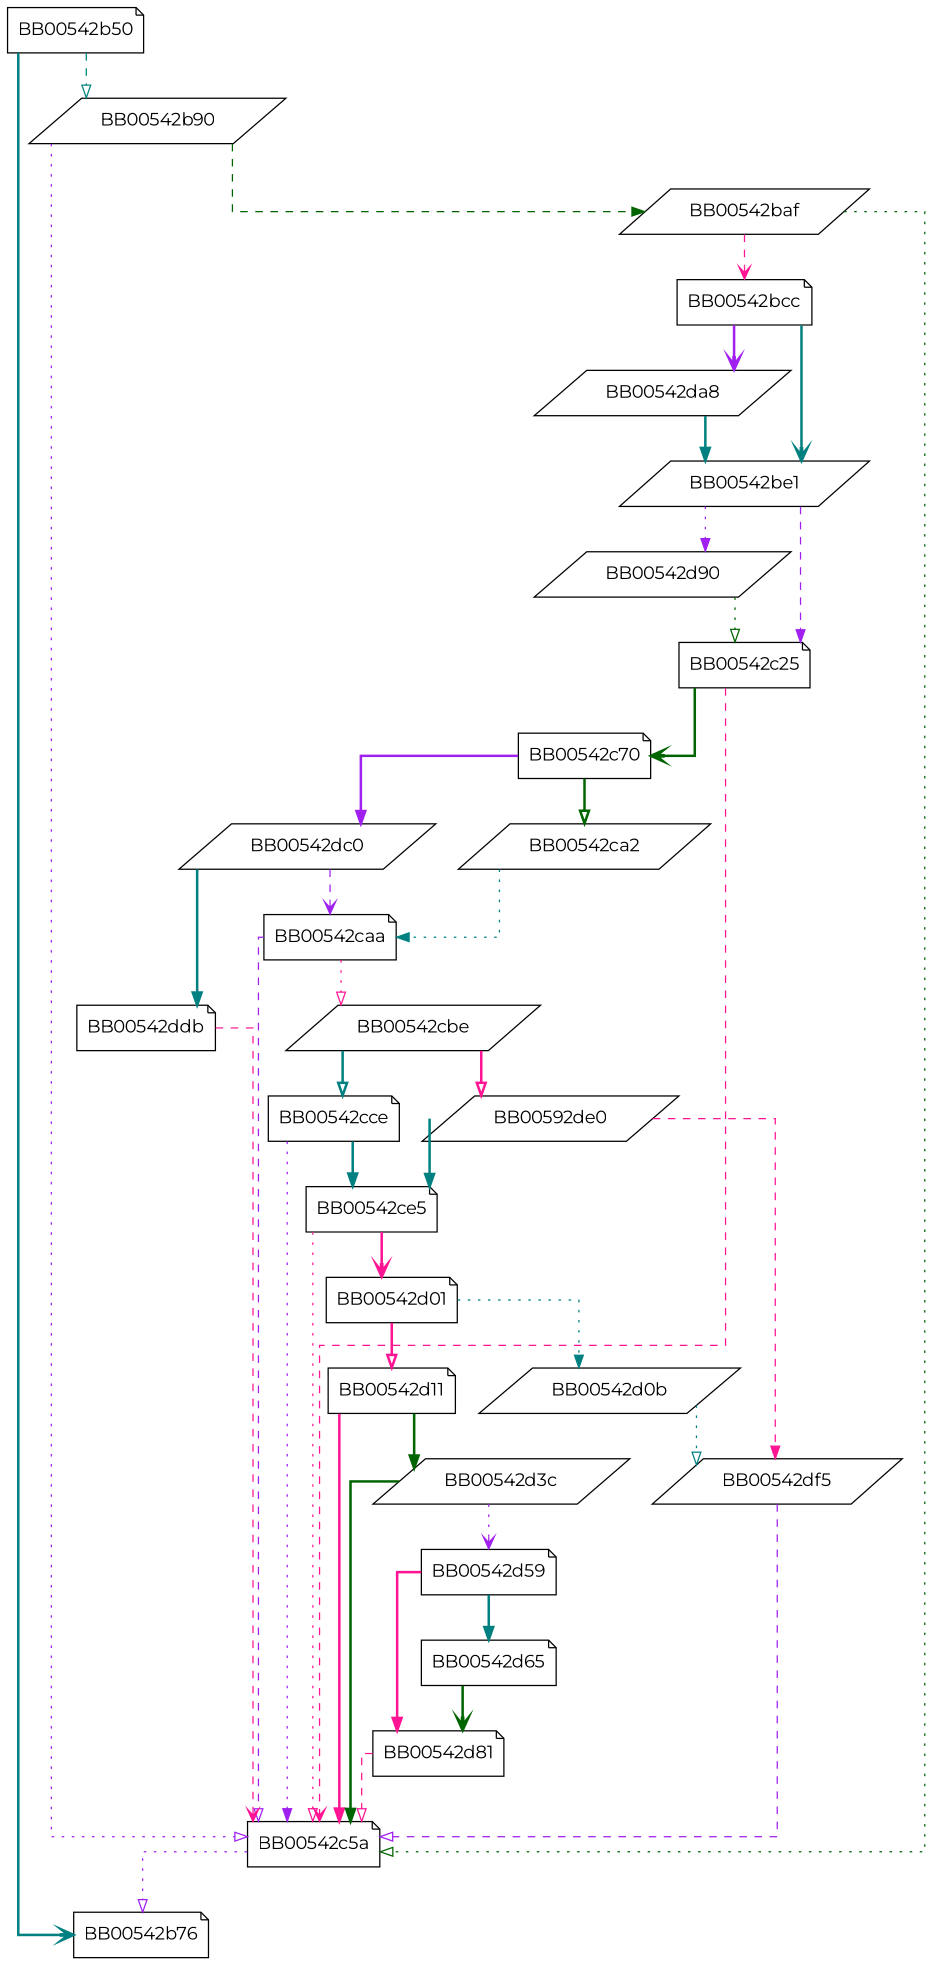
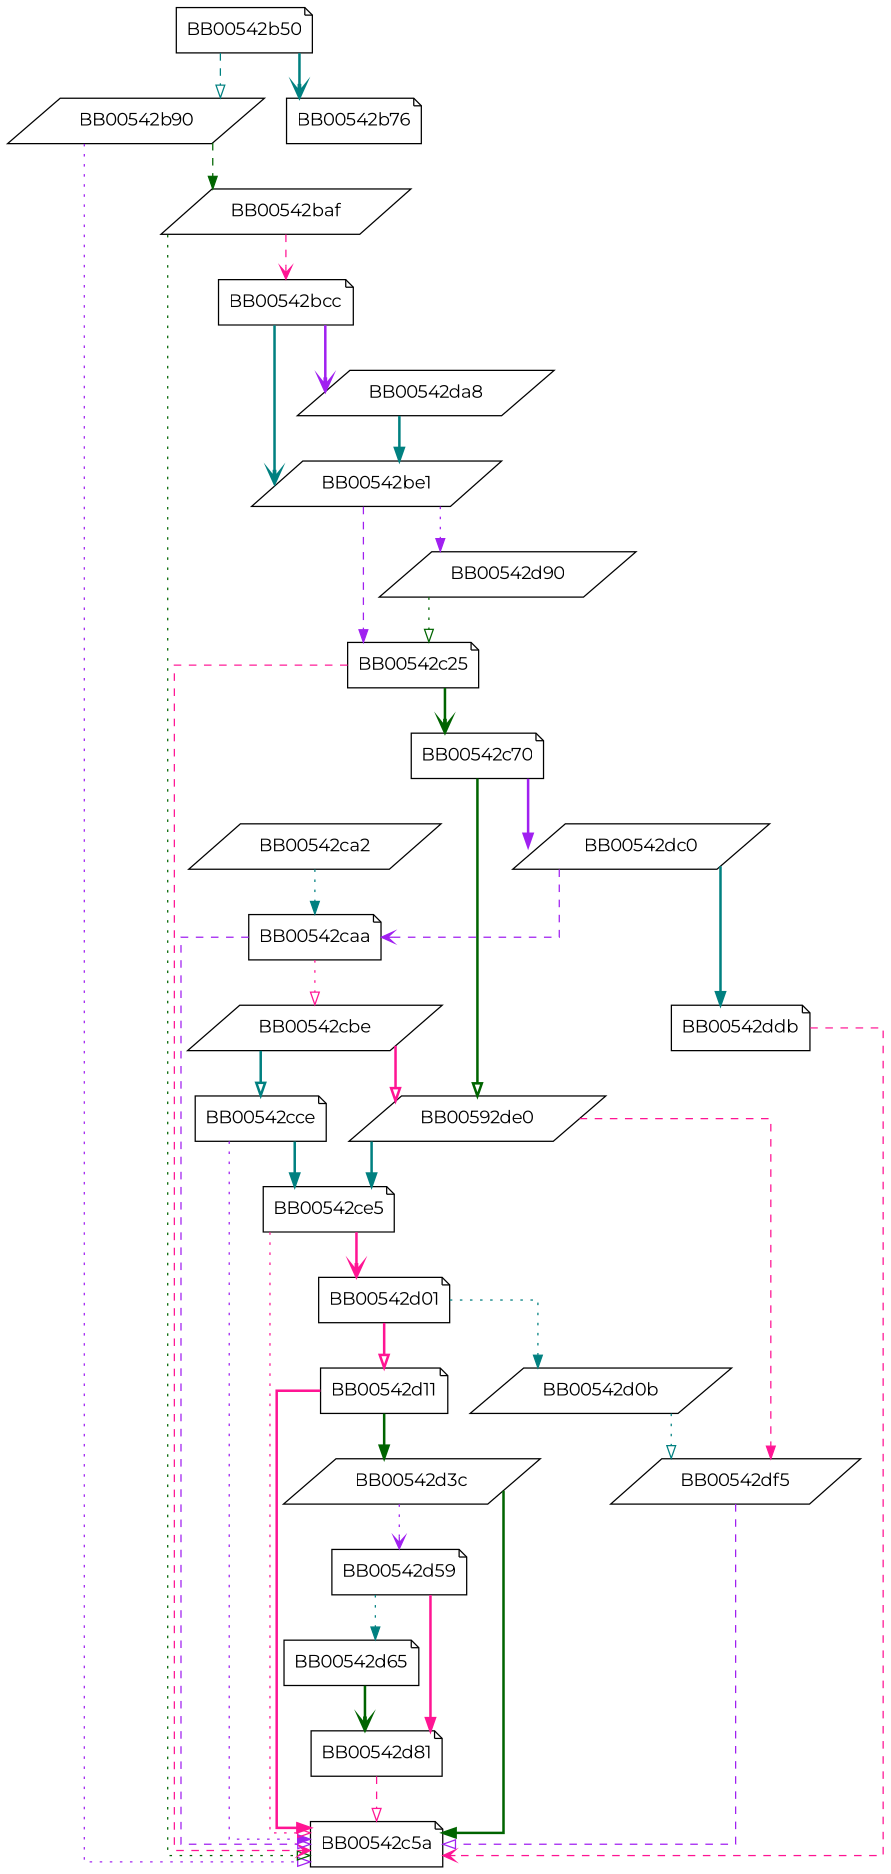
(585, 795) -> (477, 923)
(489, 1611) -> (375, 1611)
(171, 1852) -> none
